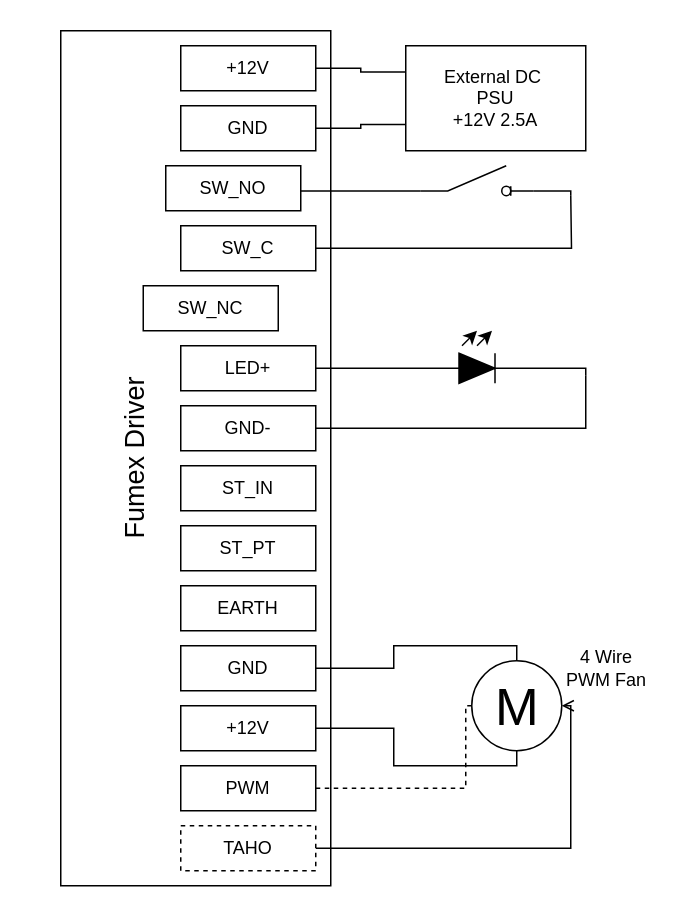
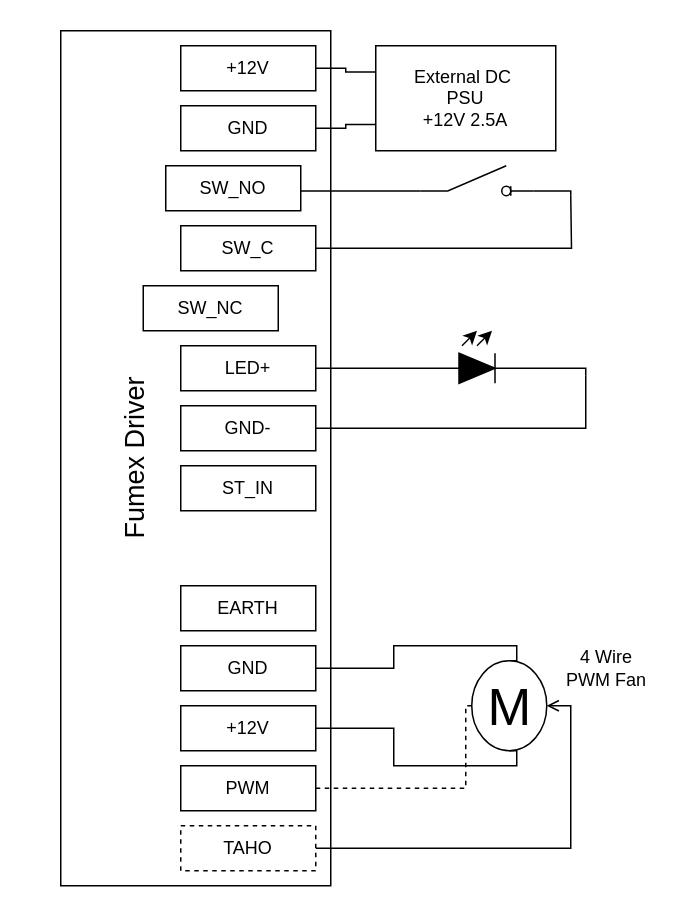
(496, 98) -> (466, 98)
(248, 548) -> none
(517, 706) -> (509, 706)
